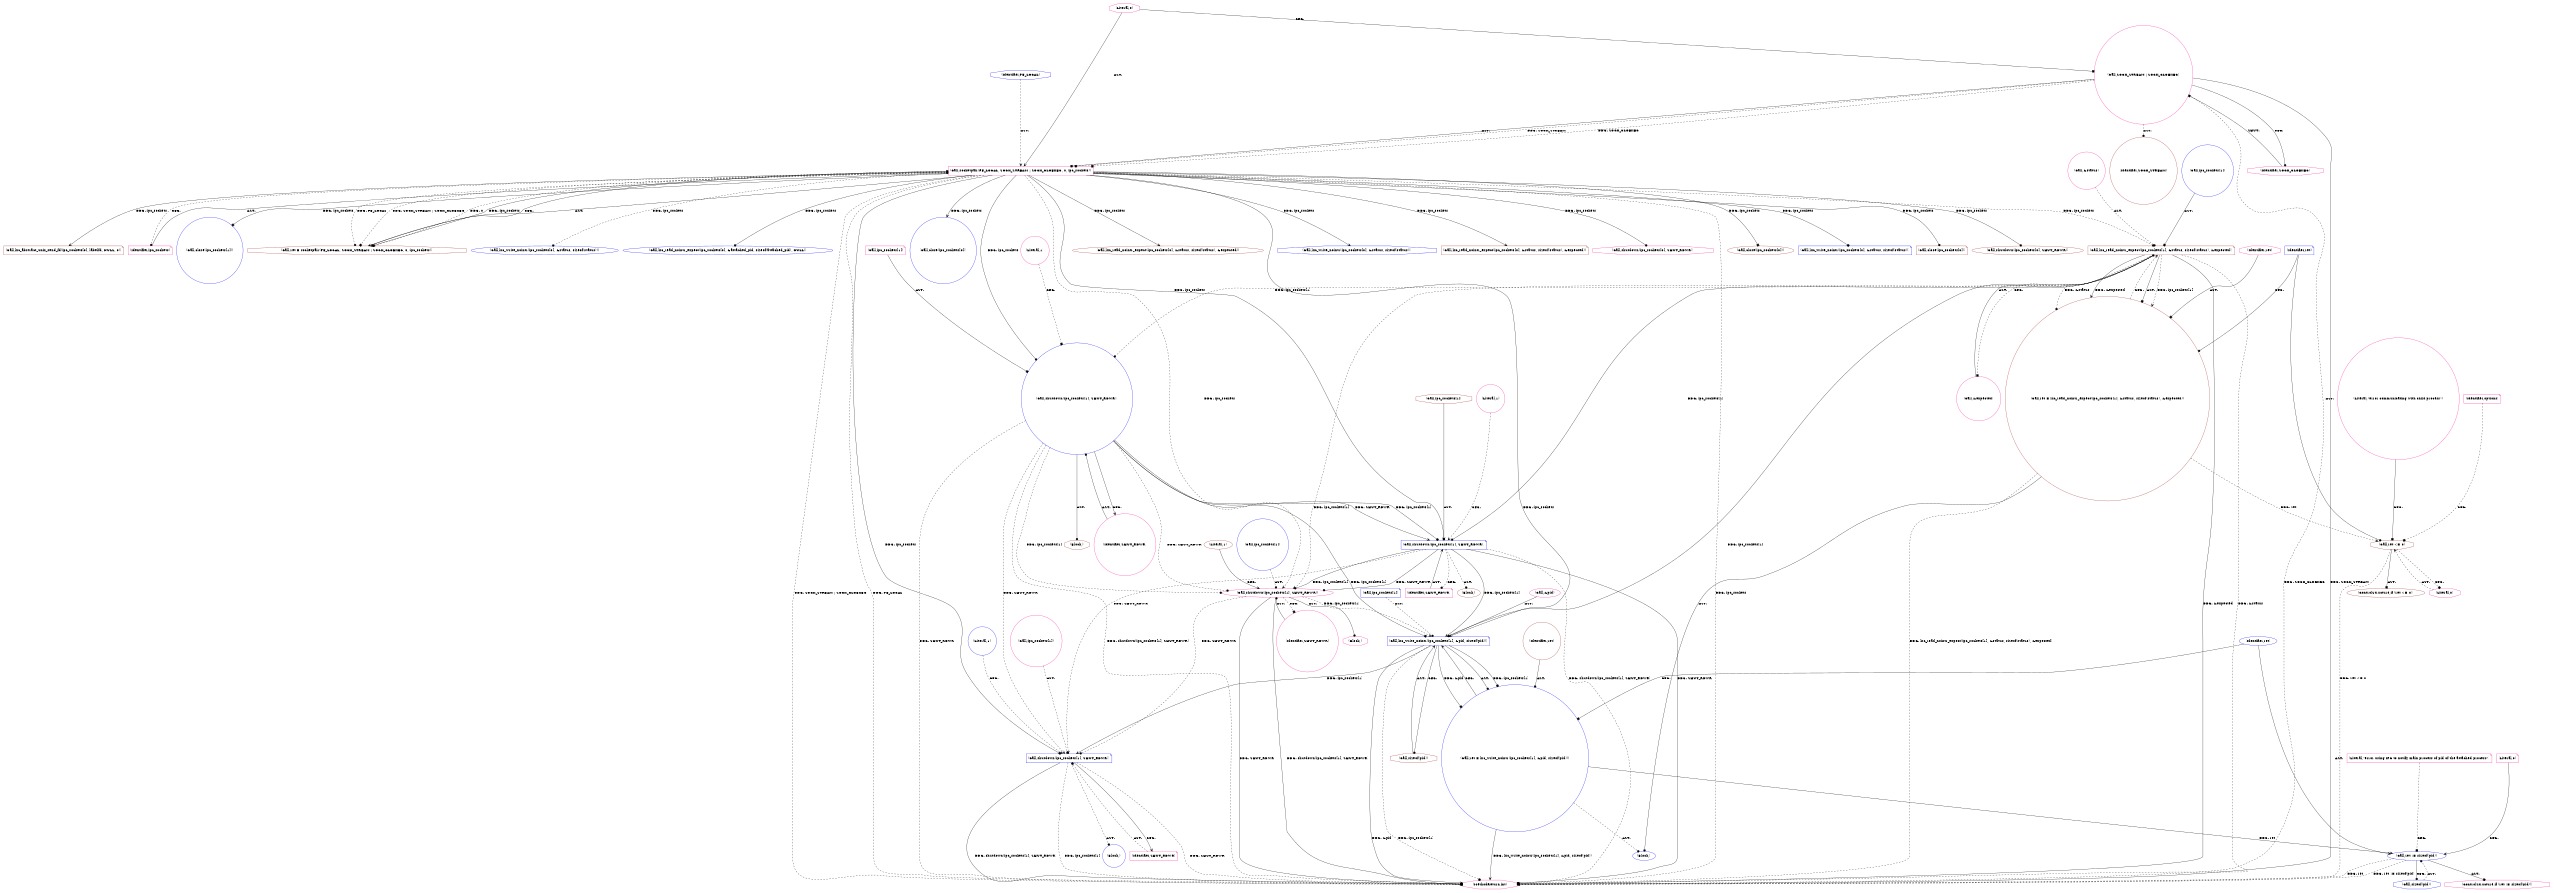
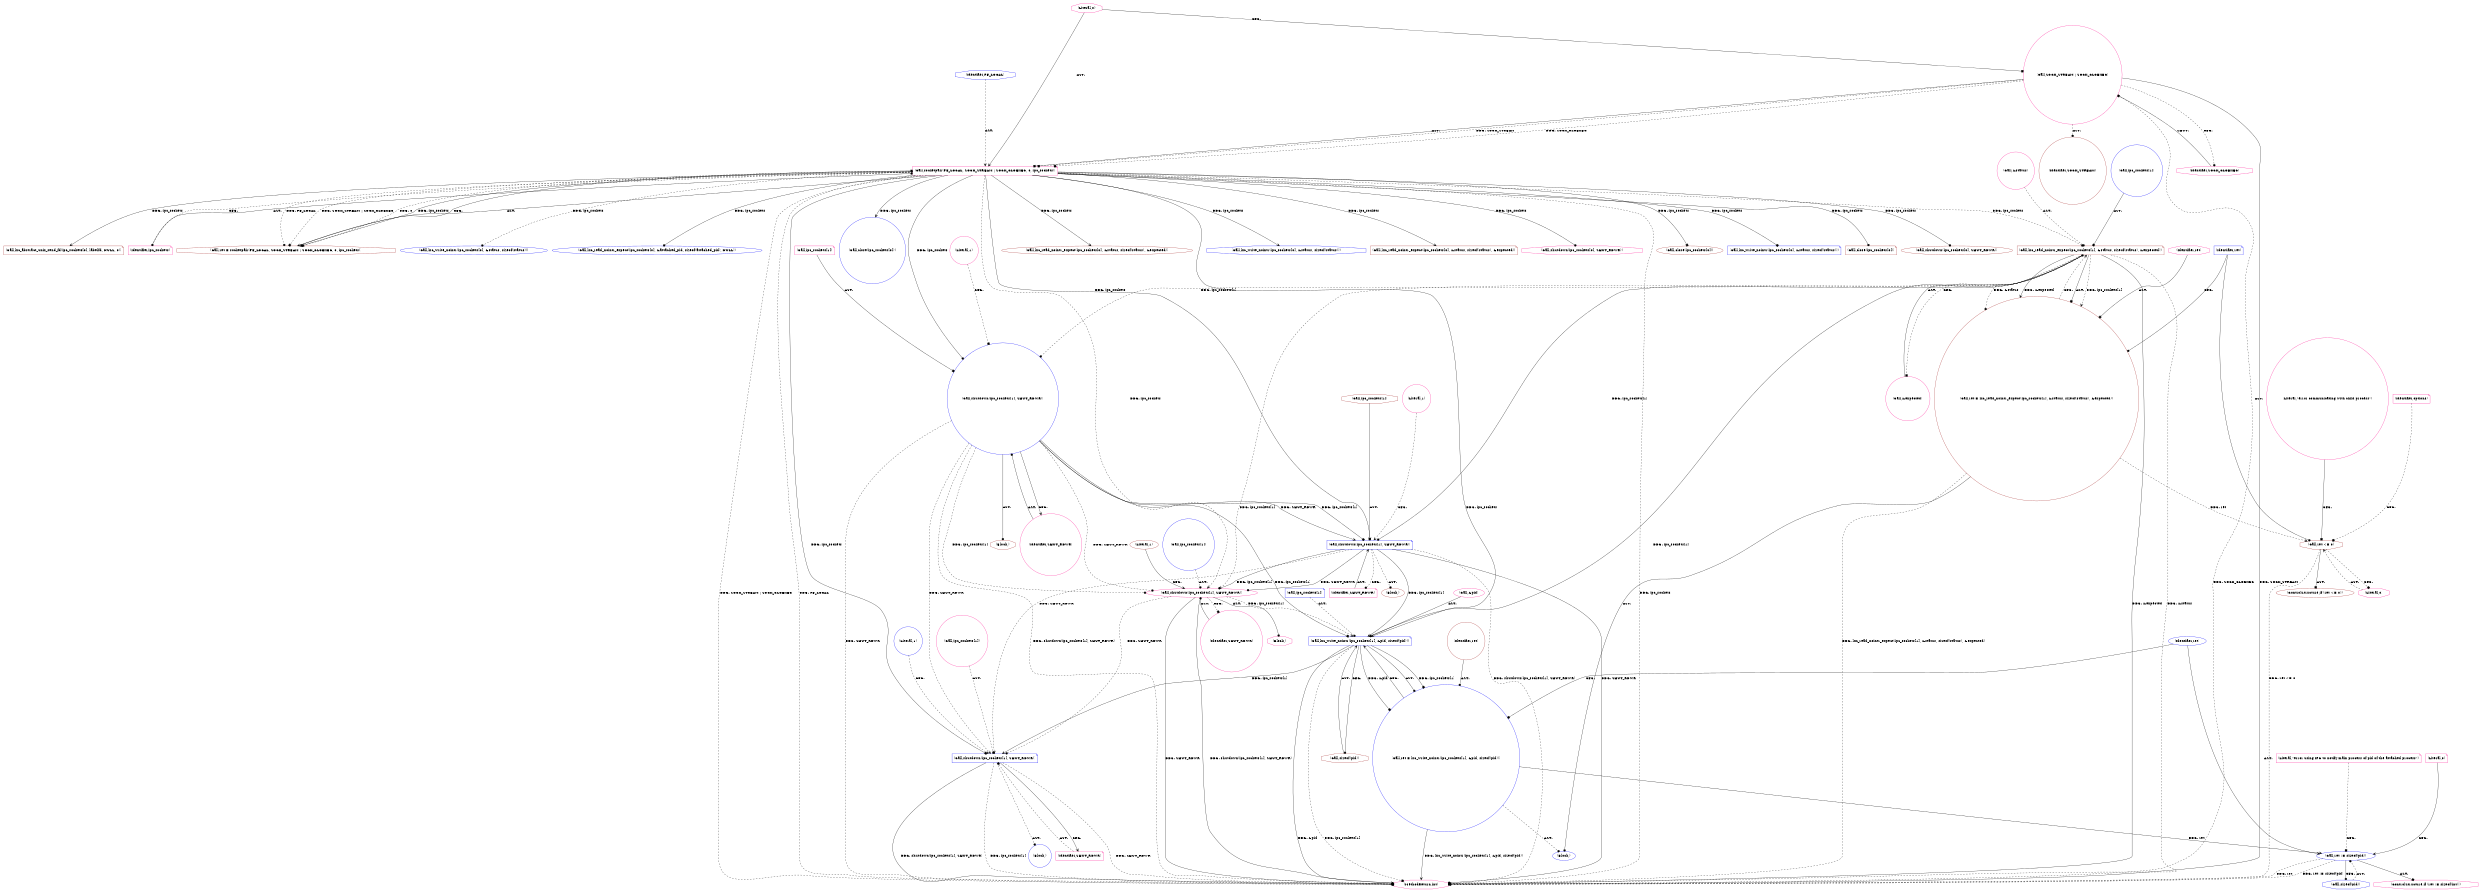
(2251, 112) -> (2180, 112)
(210, 250) -> none
(2497, 885) -> (2426, 885)
